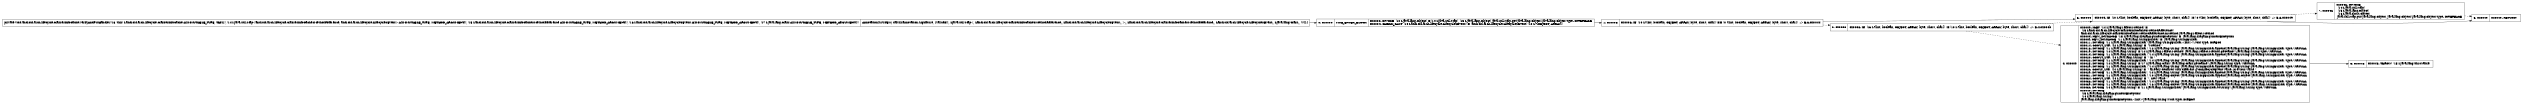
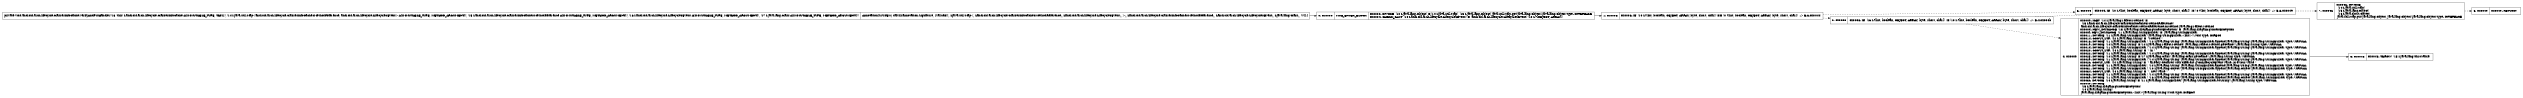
(1948, 20) -> (1948, 13)
(2369, 23) -> none
